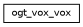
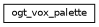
(42, 13) -> (49, 13)
